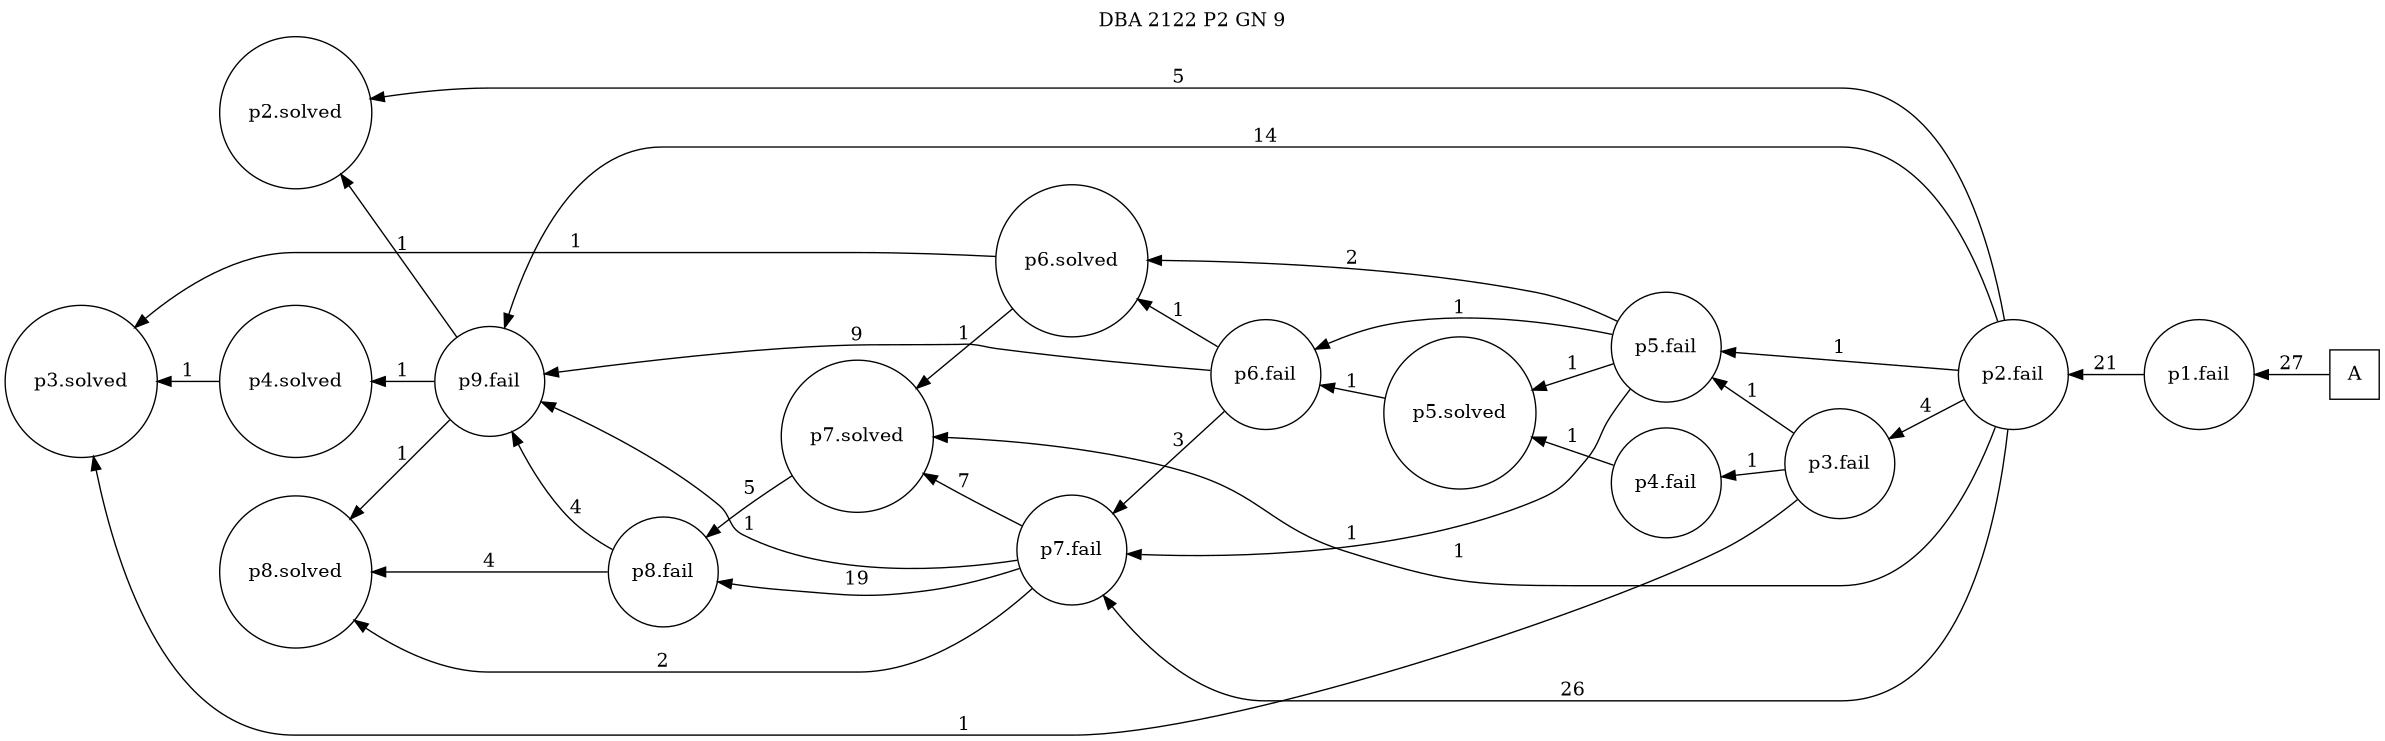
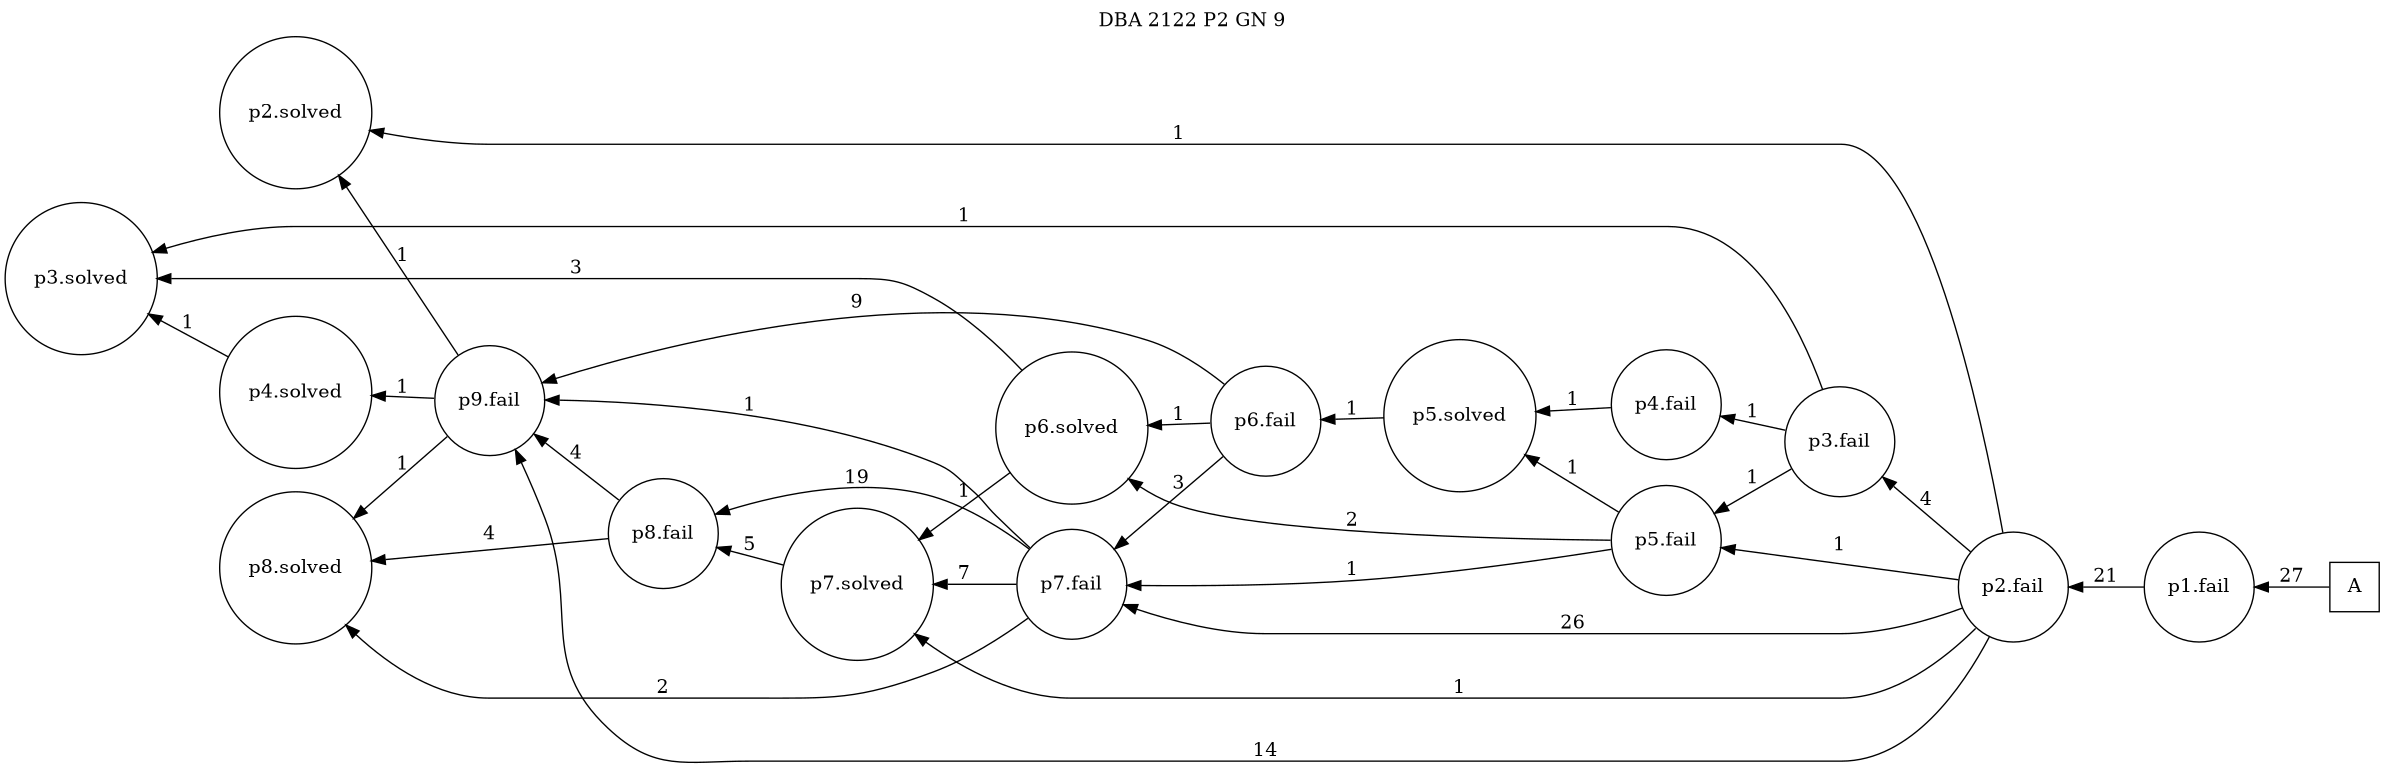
(1179, 78) -> (1179, 134)
(577, 242) -> (577, 268)
(1469, 318) -> none
